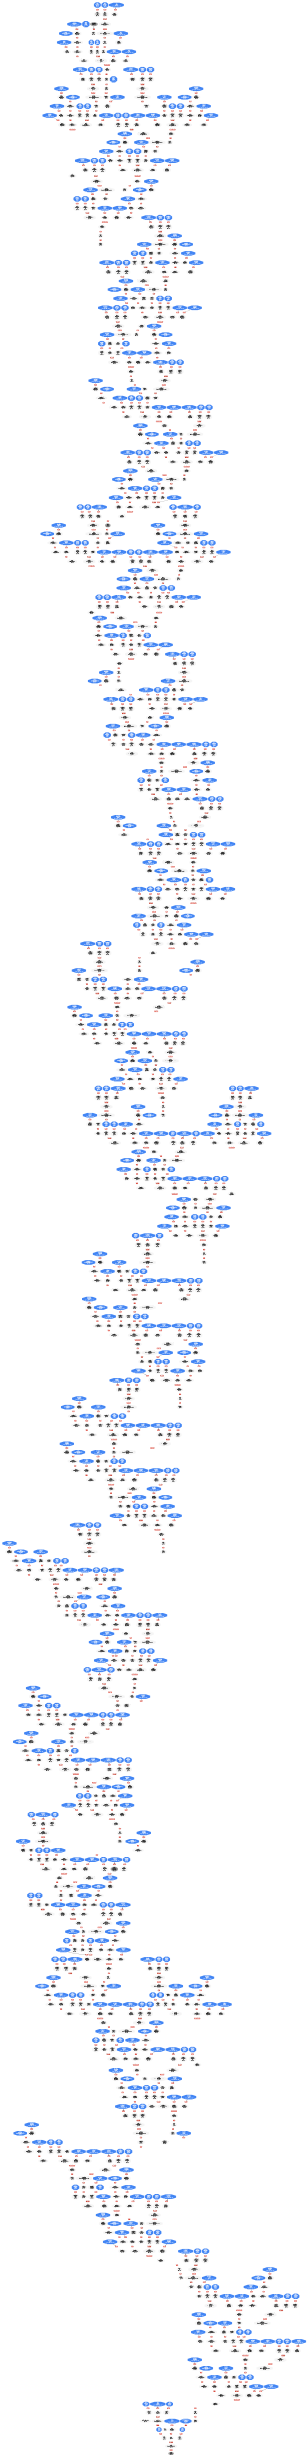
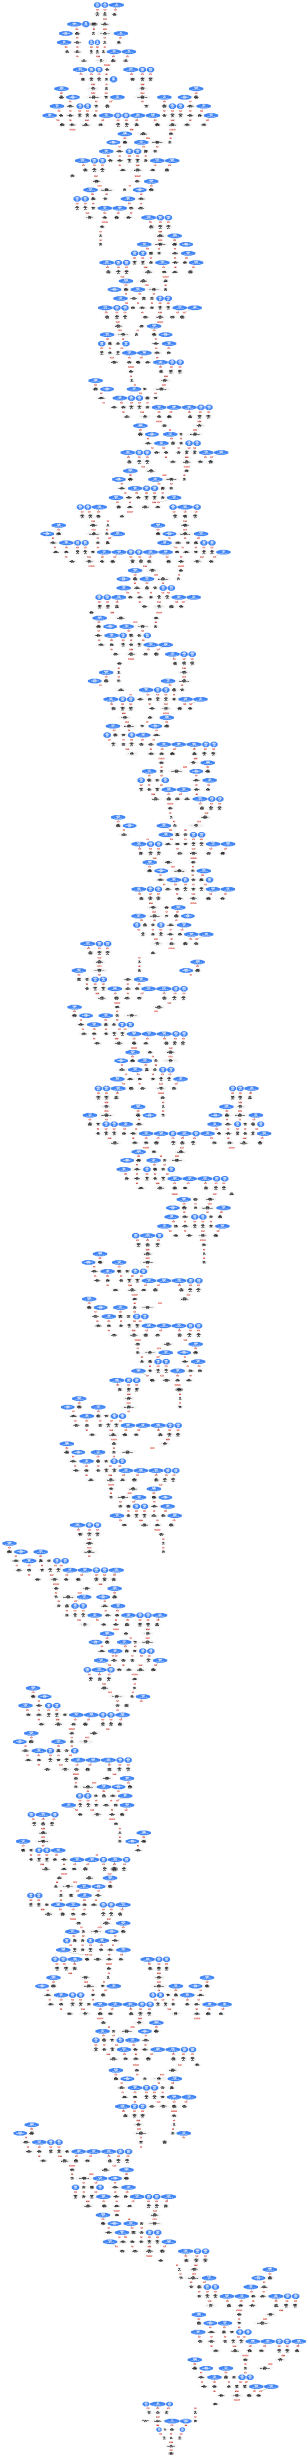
(108, 525) -> (108, 525)
(179, 1390) -> (179, 1390)
(140, 1660) -> none
